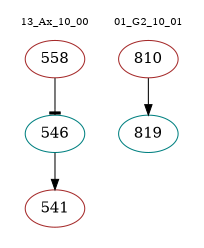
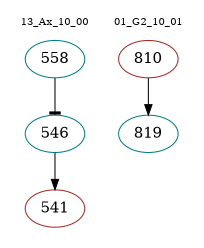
(55, 59) -> (55, 59)
